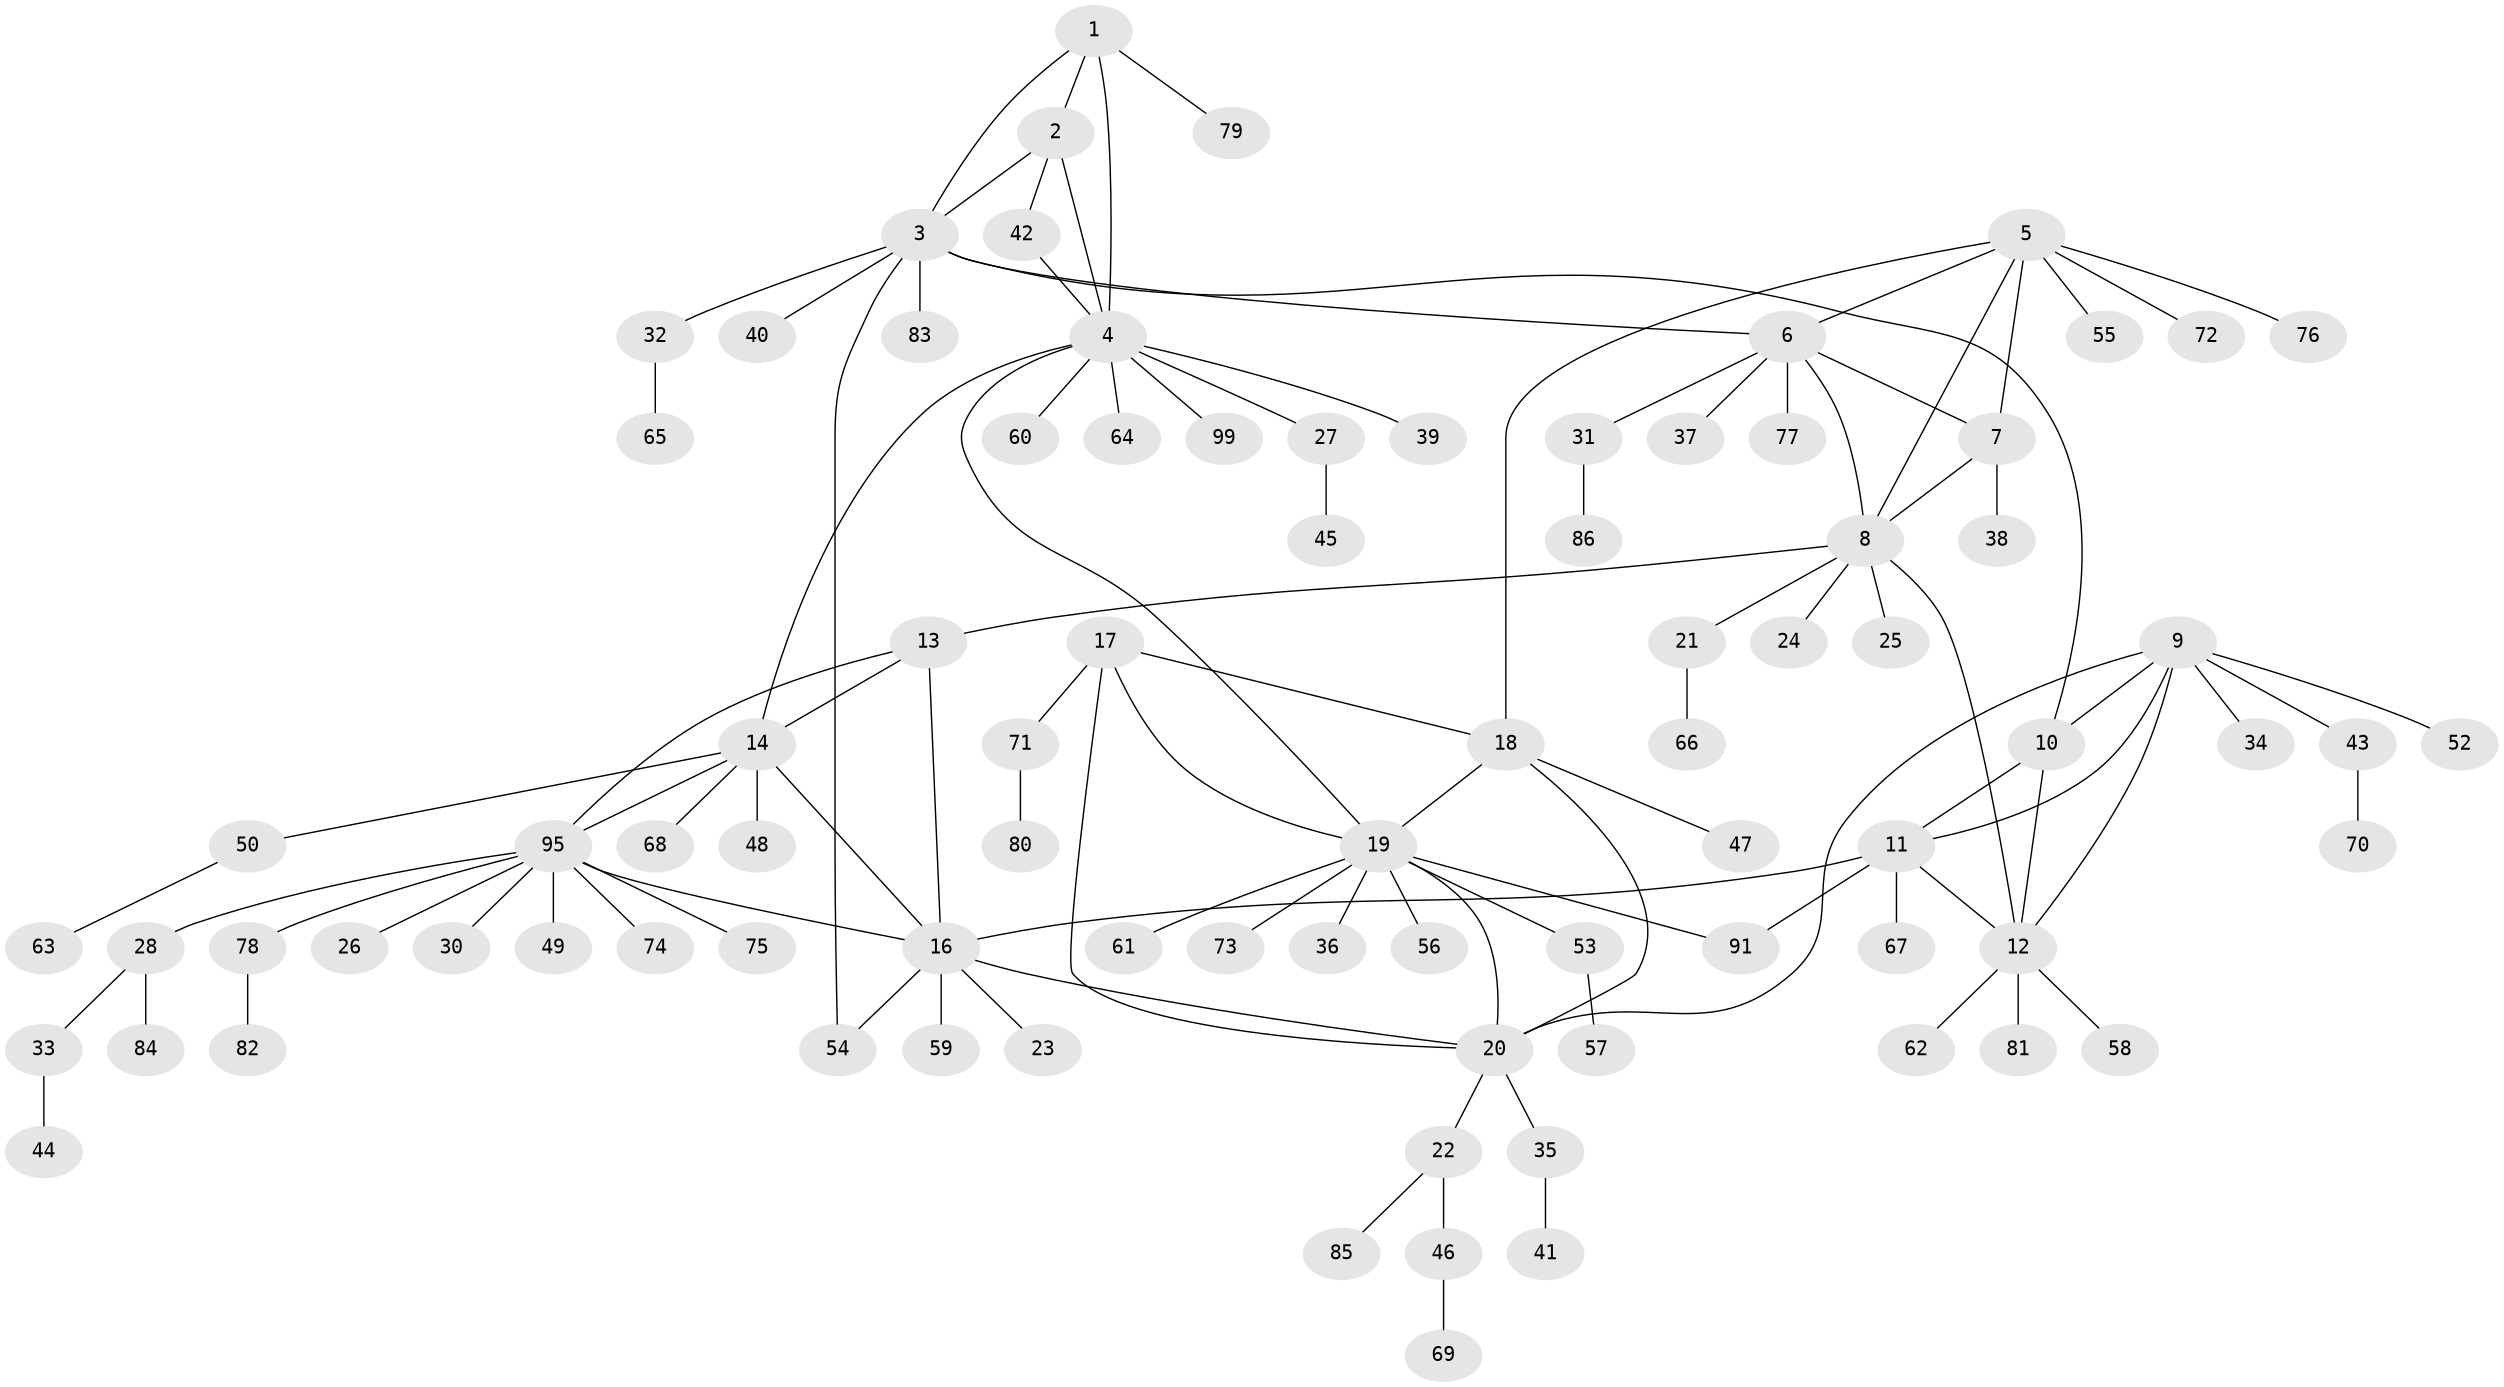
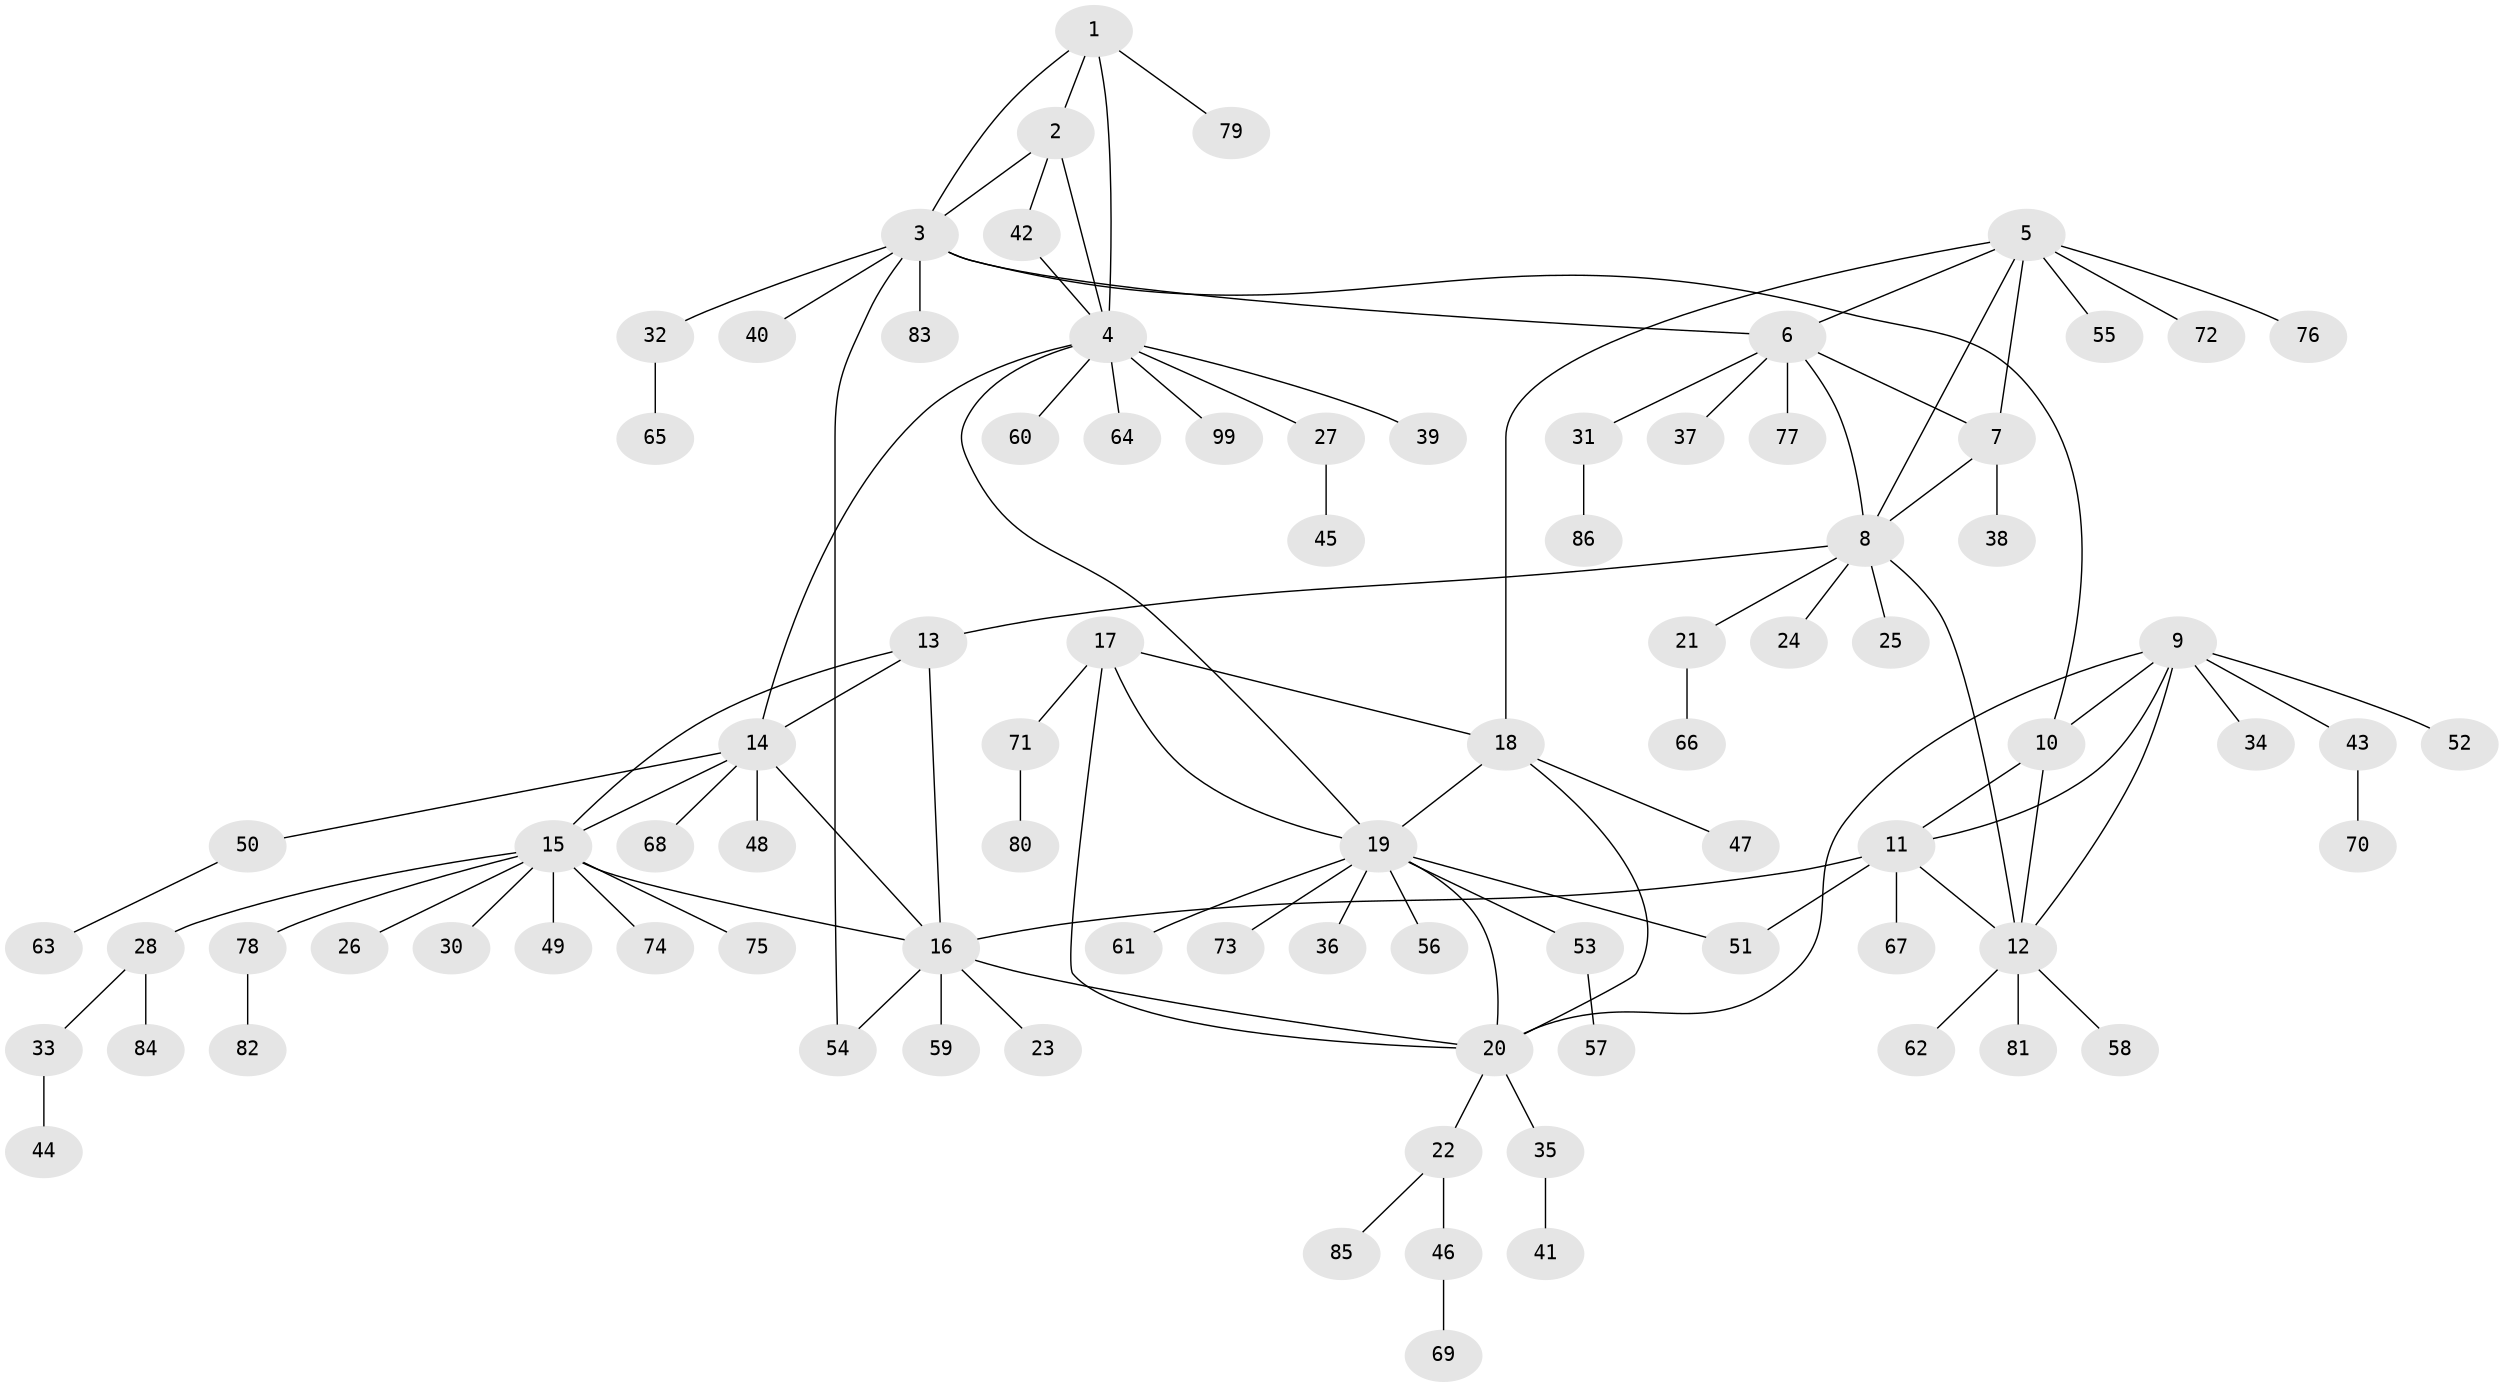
(553, 846) -> (553, 846)
(1741, 948) -> (1741, 948)
